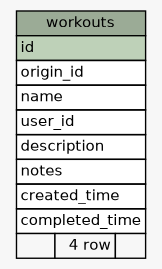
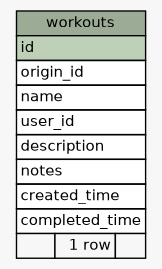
(90, 245) -> (90, 245)
